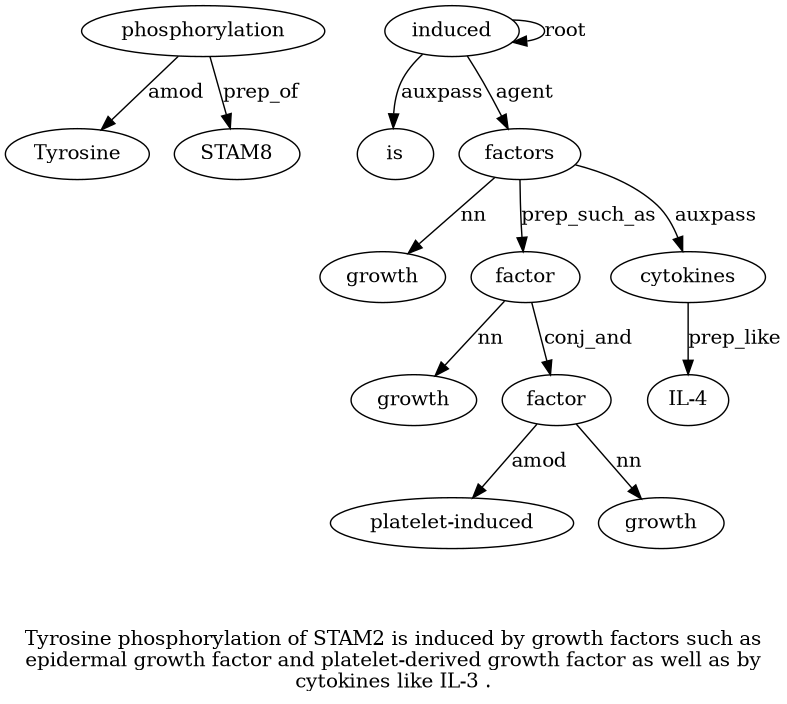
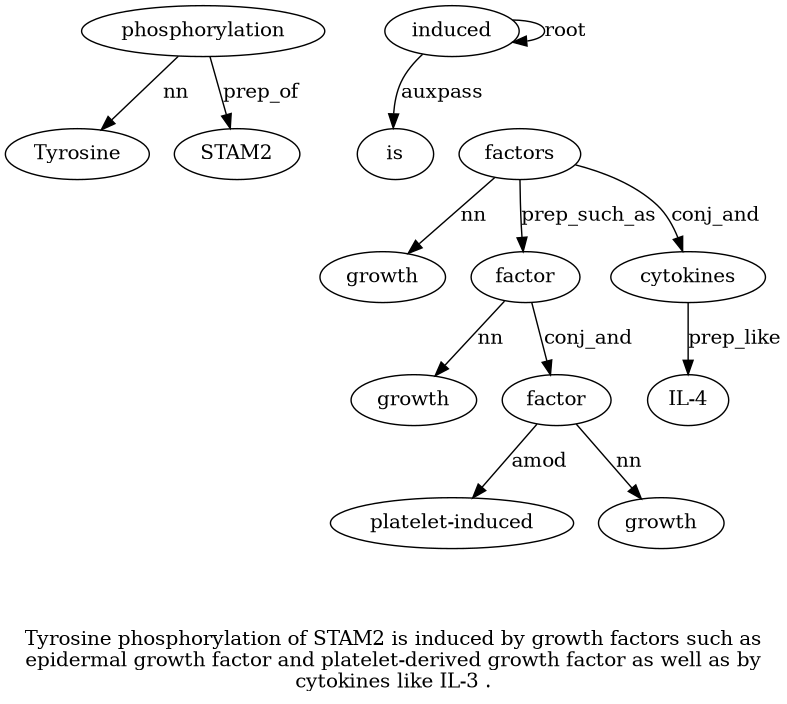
(485, 86) -> none
(176, 93) -> (176, 93)
(237, 154) -> (237, 154)
(716, 216) -> (716, 216)
